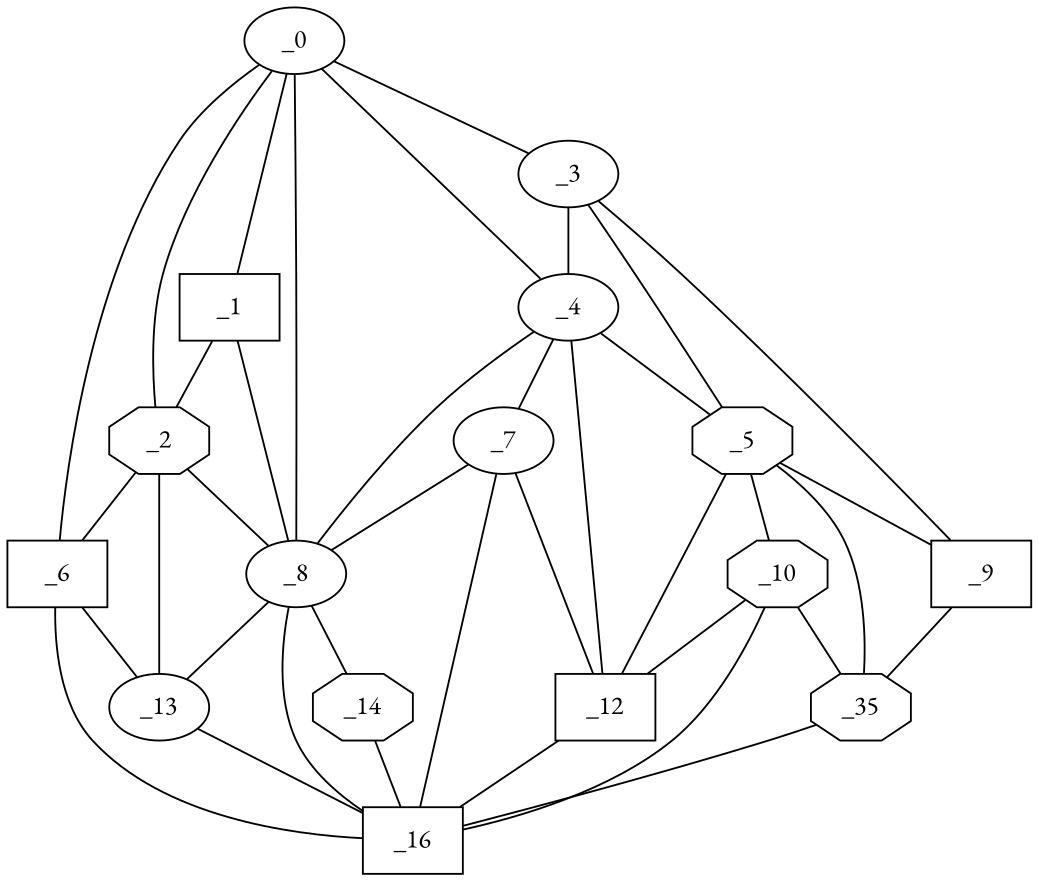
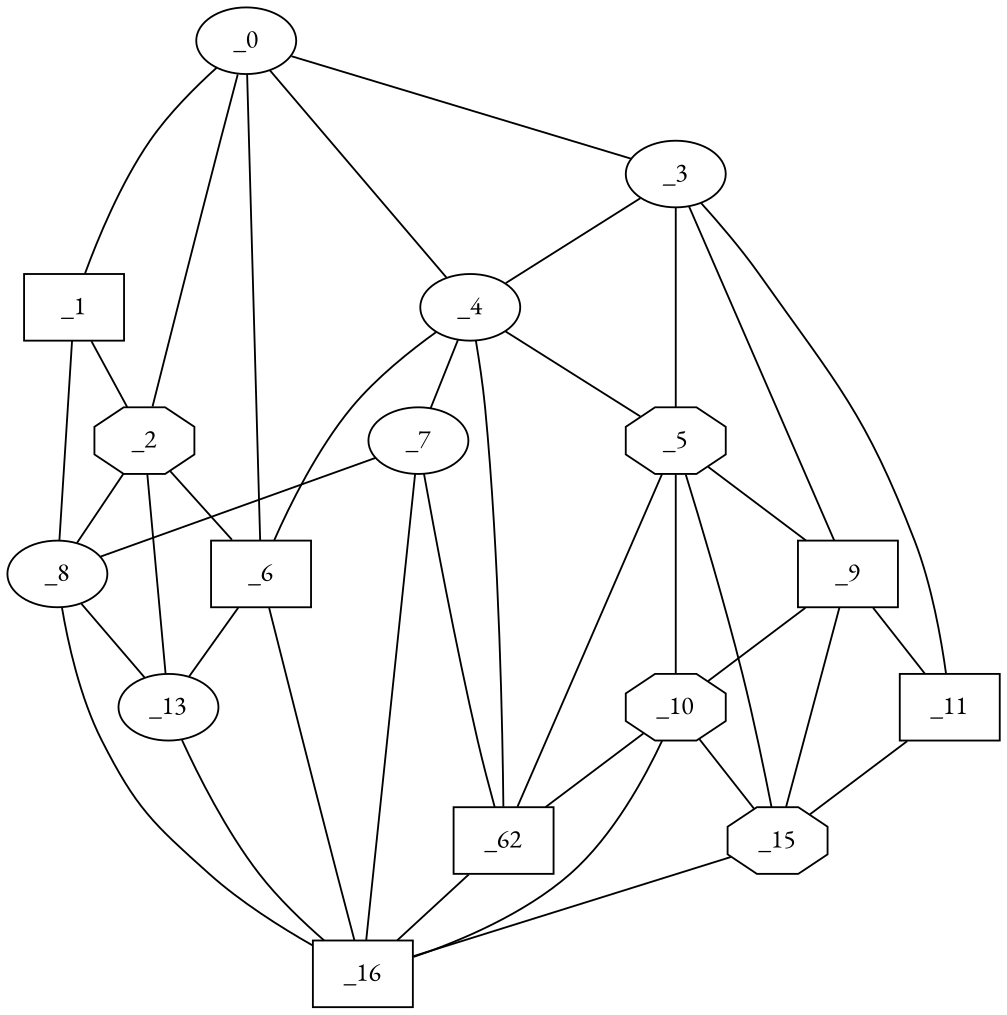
(296, 307) -> none
(416, 428) -> (339, 423)
none -> (757, 644)
(363, 707) -> none
(605, 707) -> (504, 841)
(861, 707) -> (778, 841)
none -> (950, 707)
